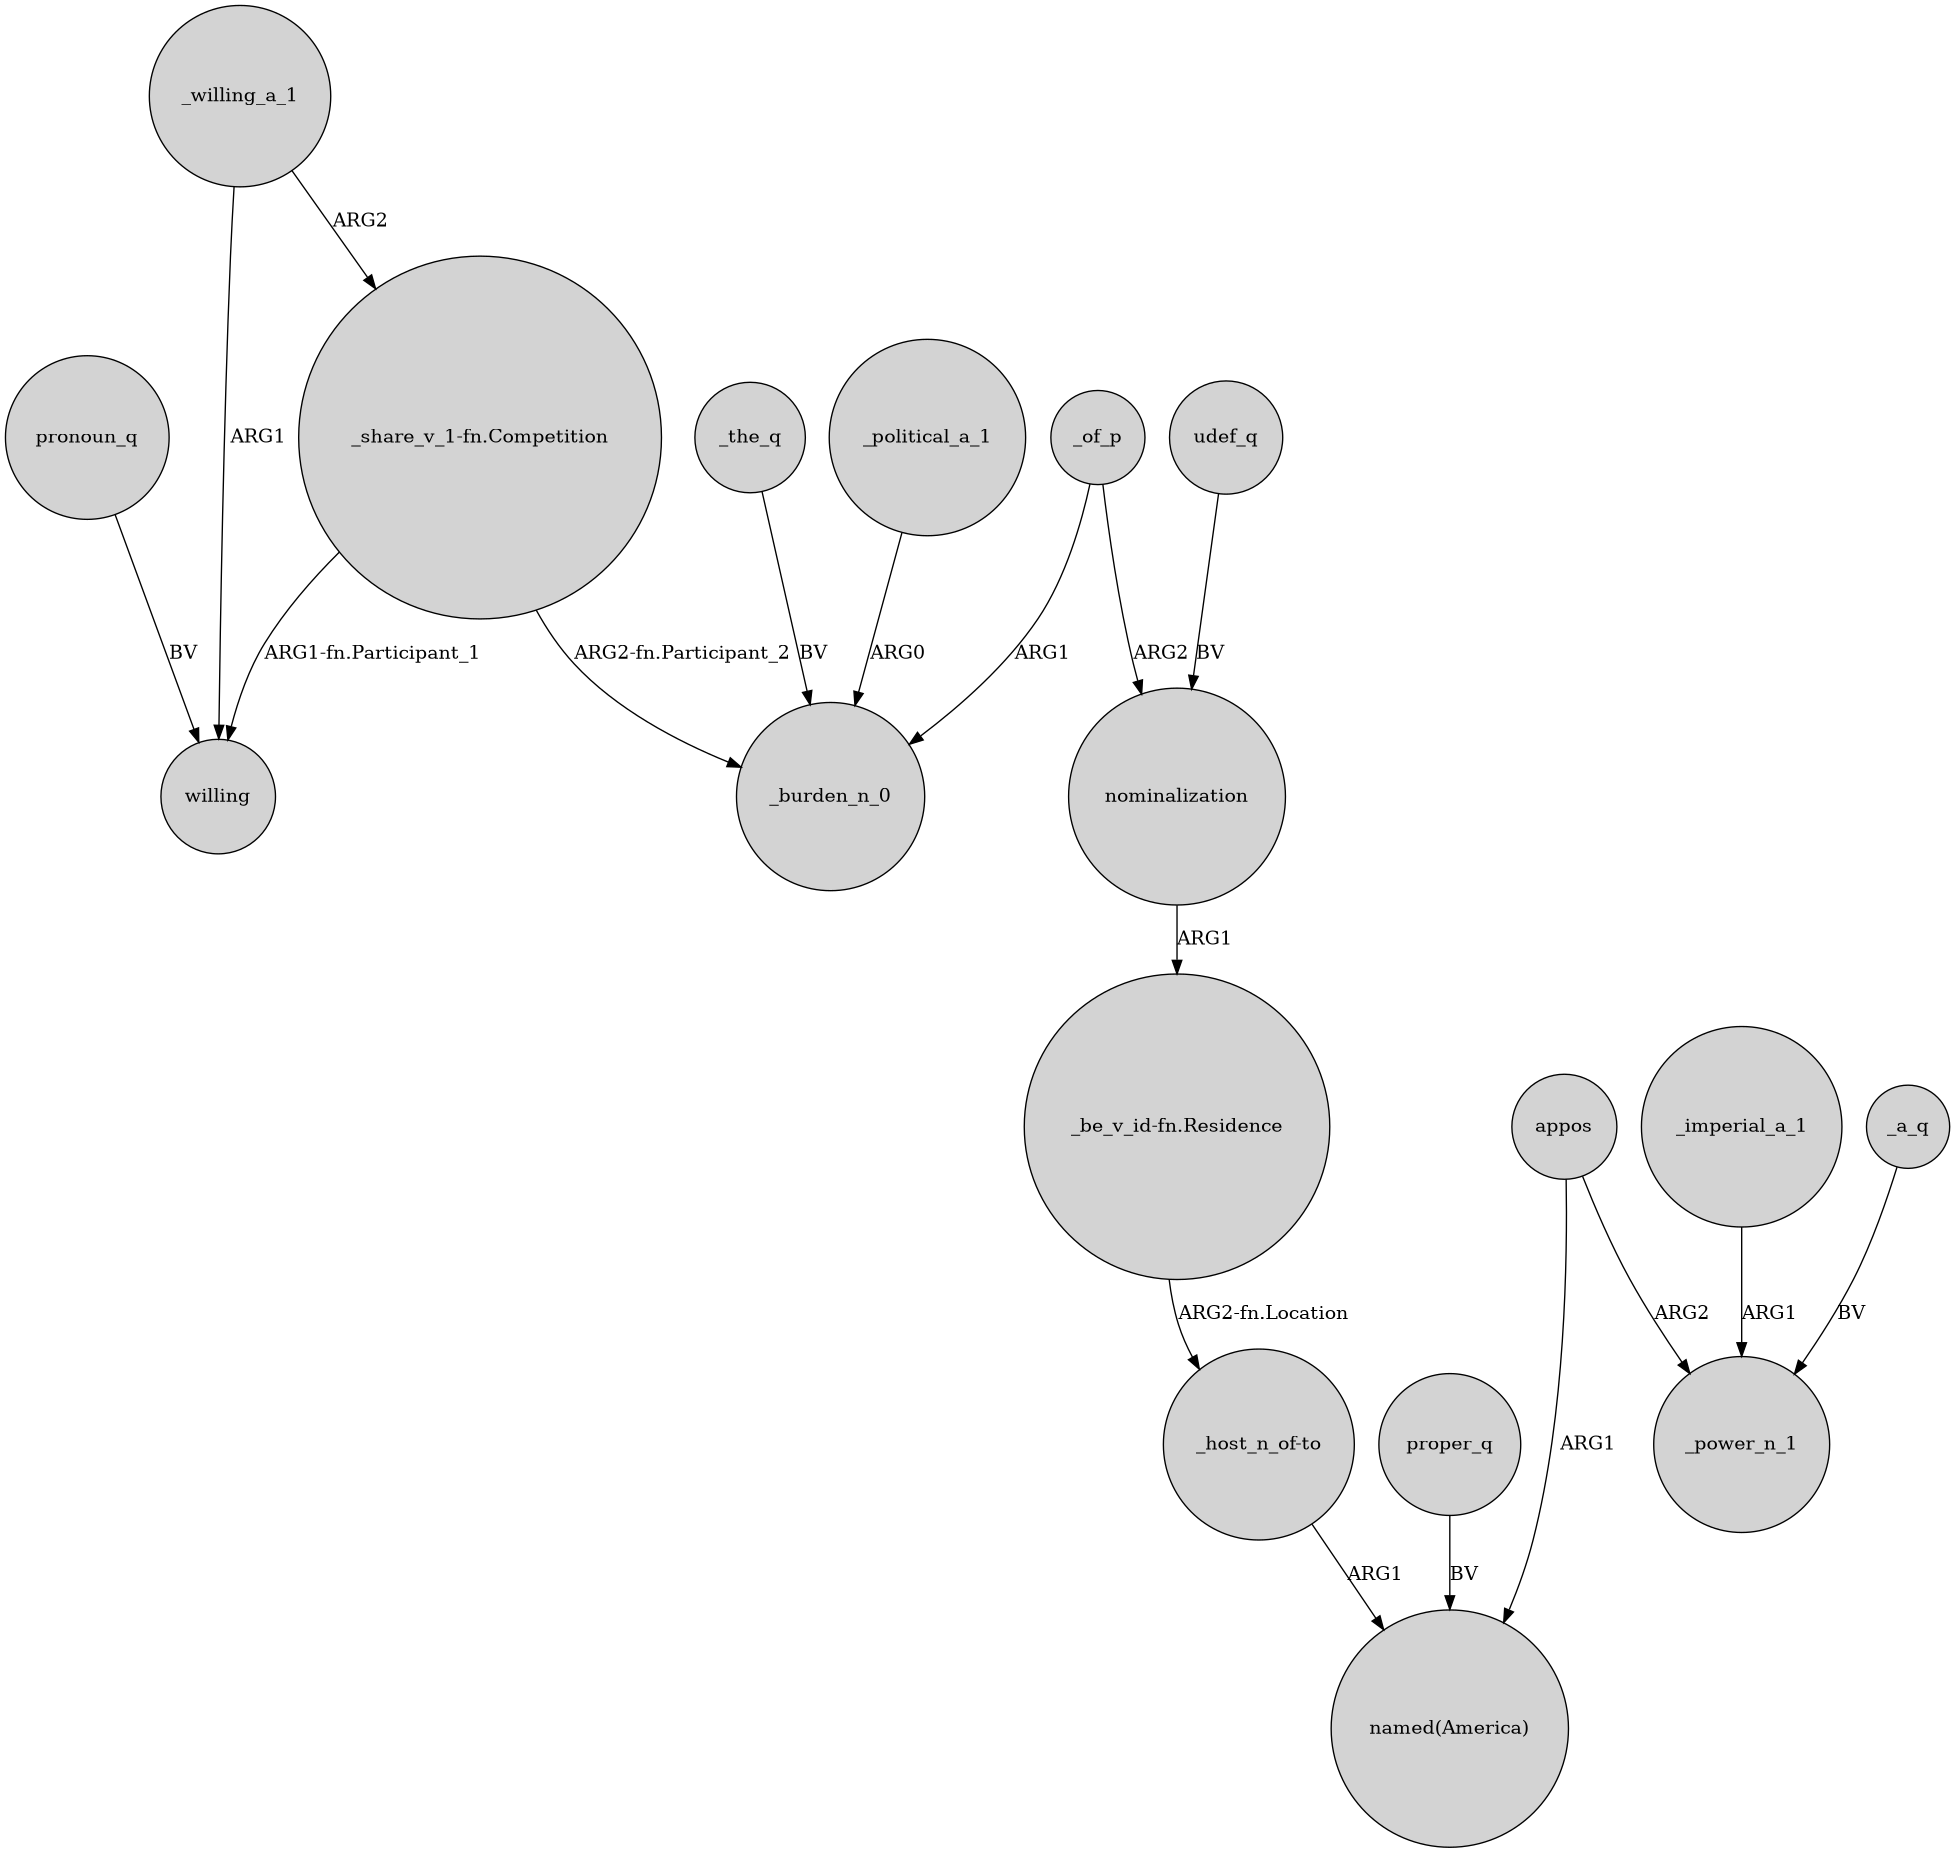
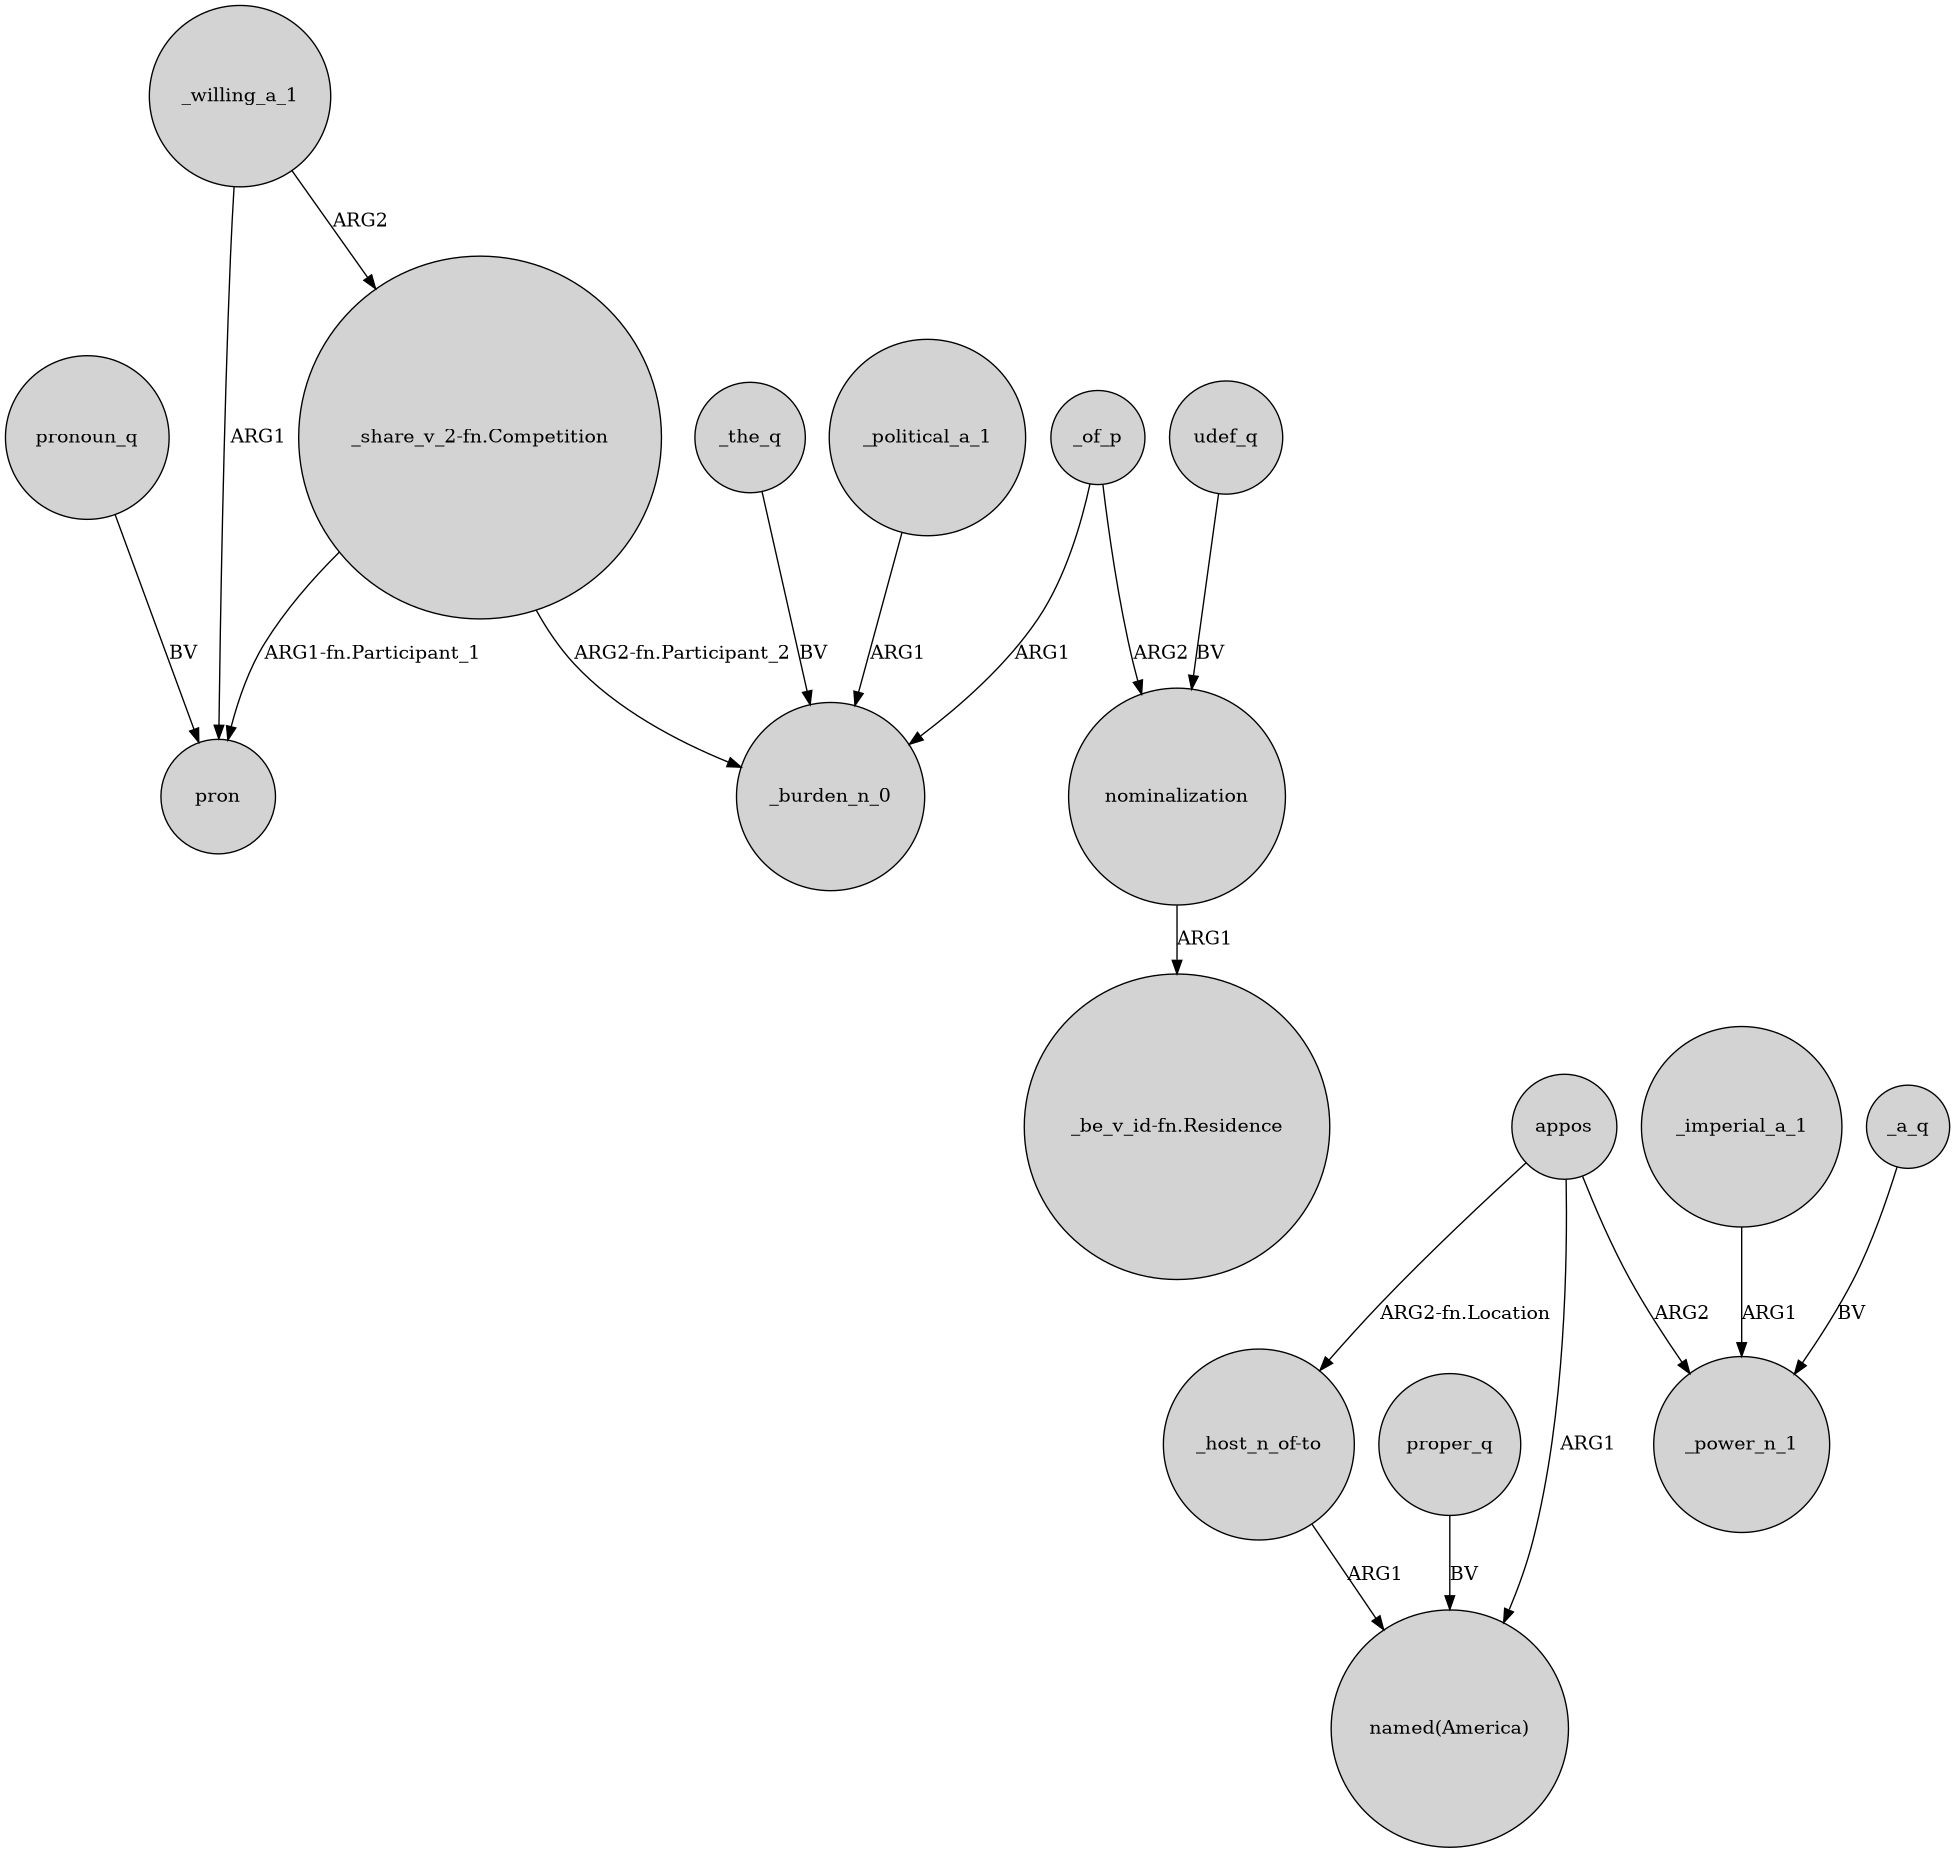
(480, 438) -> (480, 438)
(898, 654) -> (898, 654)
(218, 797) -> (218, 797)
(1177, 1320) -> (1425, 1259)
